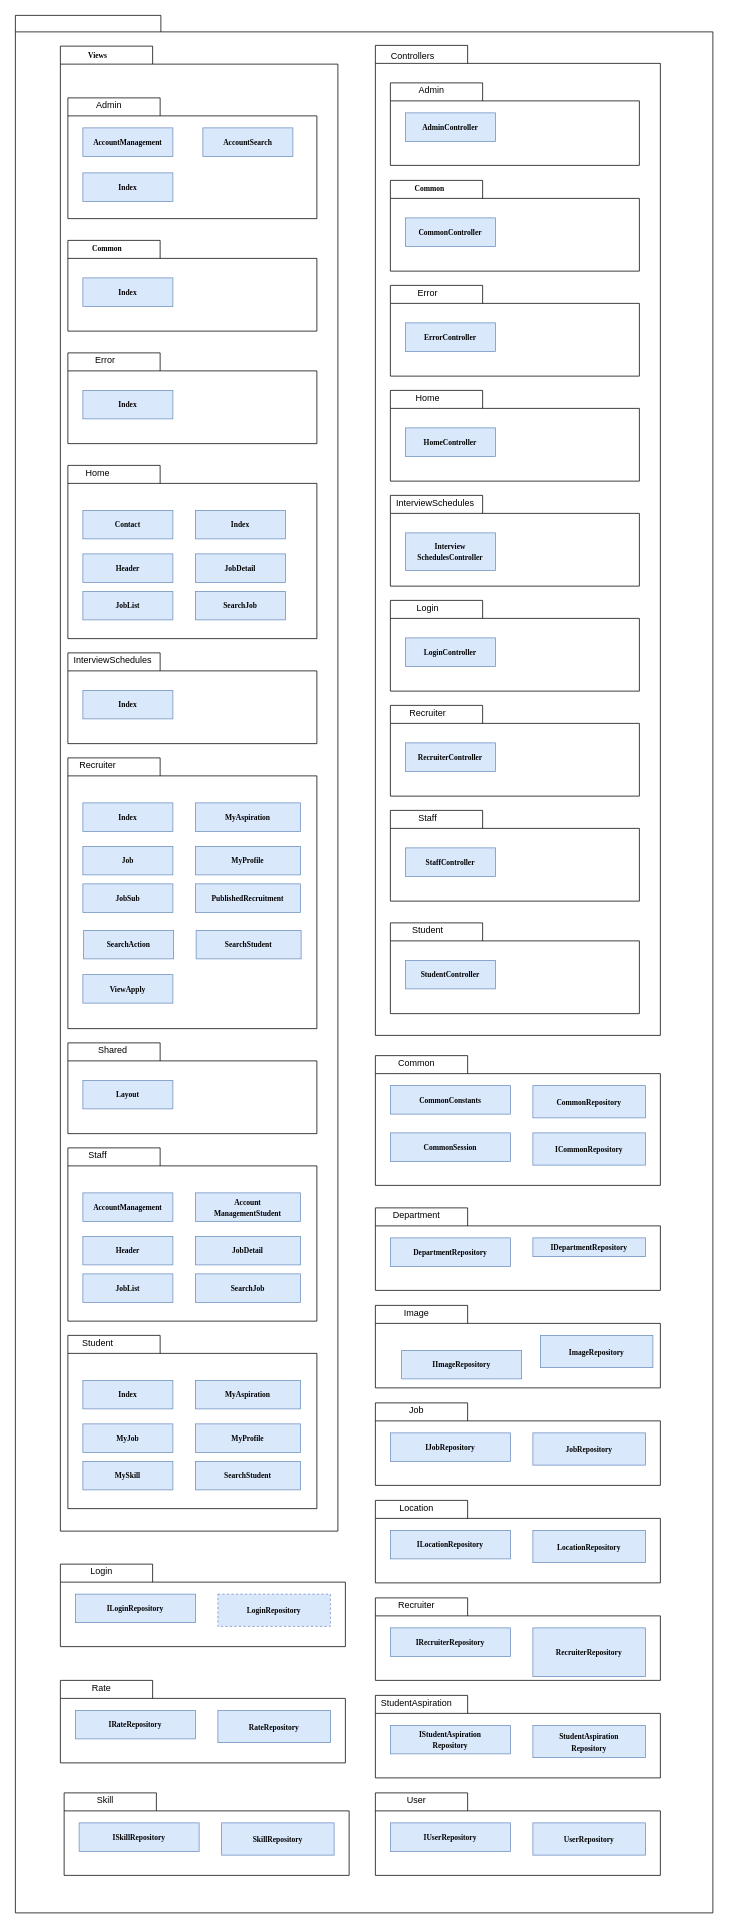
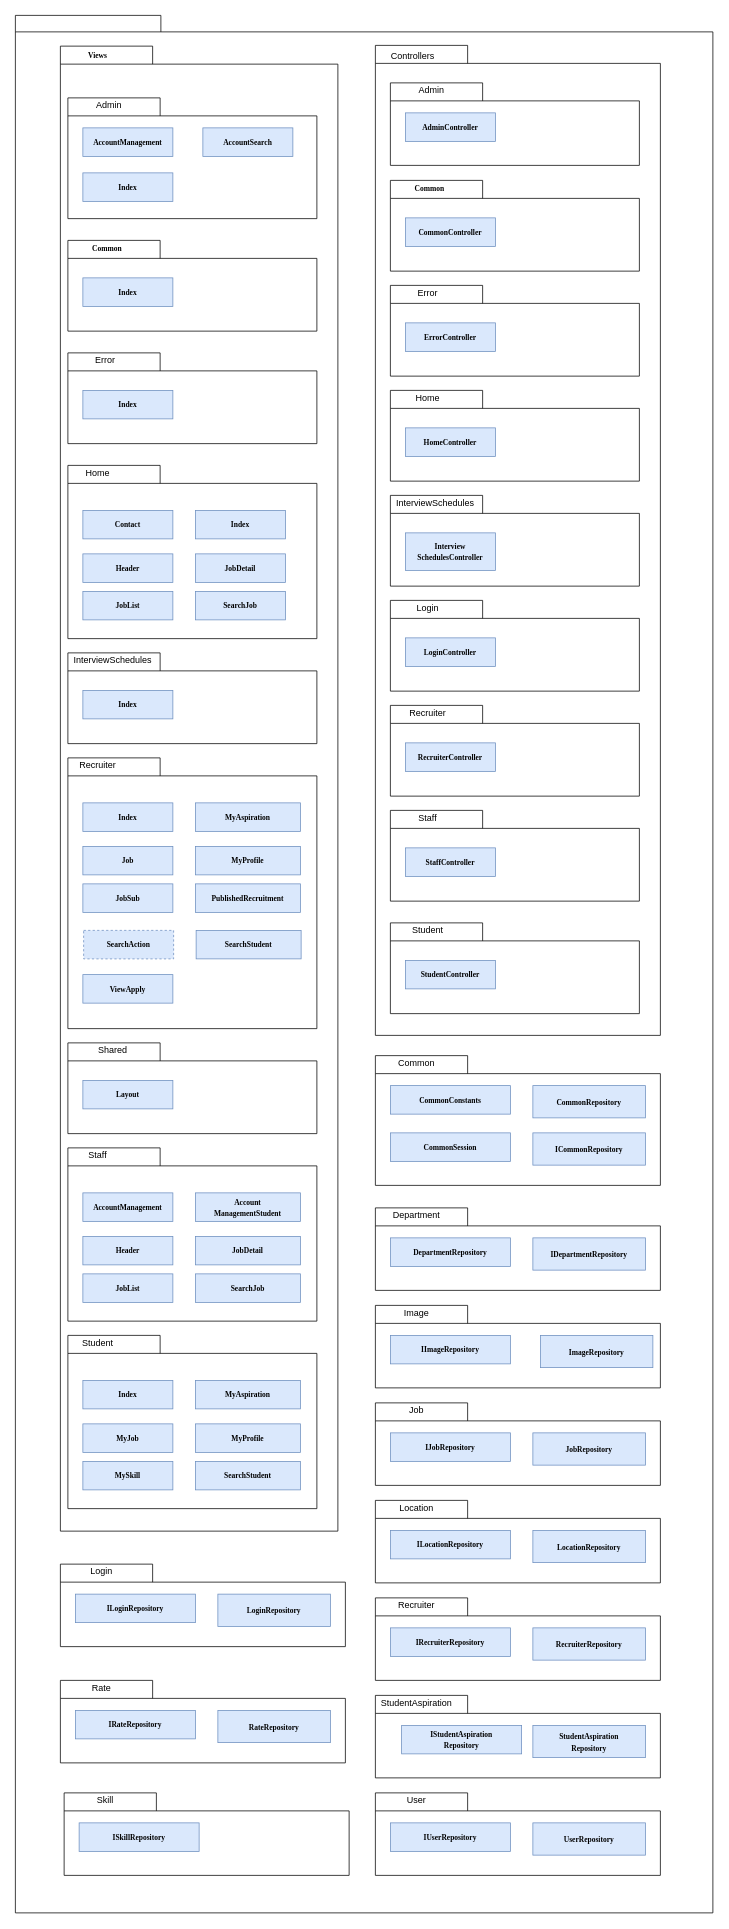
(129, 945) -> (129, 945)
(589, 1247) -> (589, 1254)
(462, 1365) -> (450, 1350)
(274, 1610) -> (274, 1610)
(589, 1652) -> (589, 1644)
(450, 1740) -> (462, 1740)
(278, 1839) -> none
